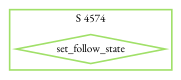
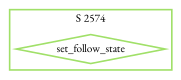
(91, 19) -> (91, 19)
